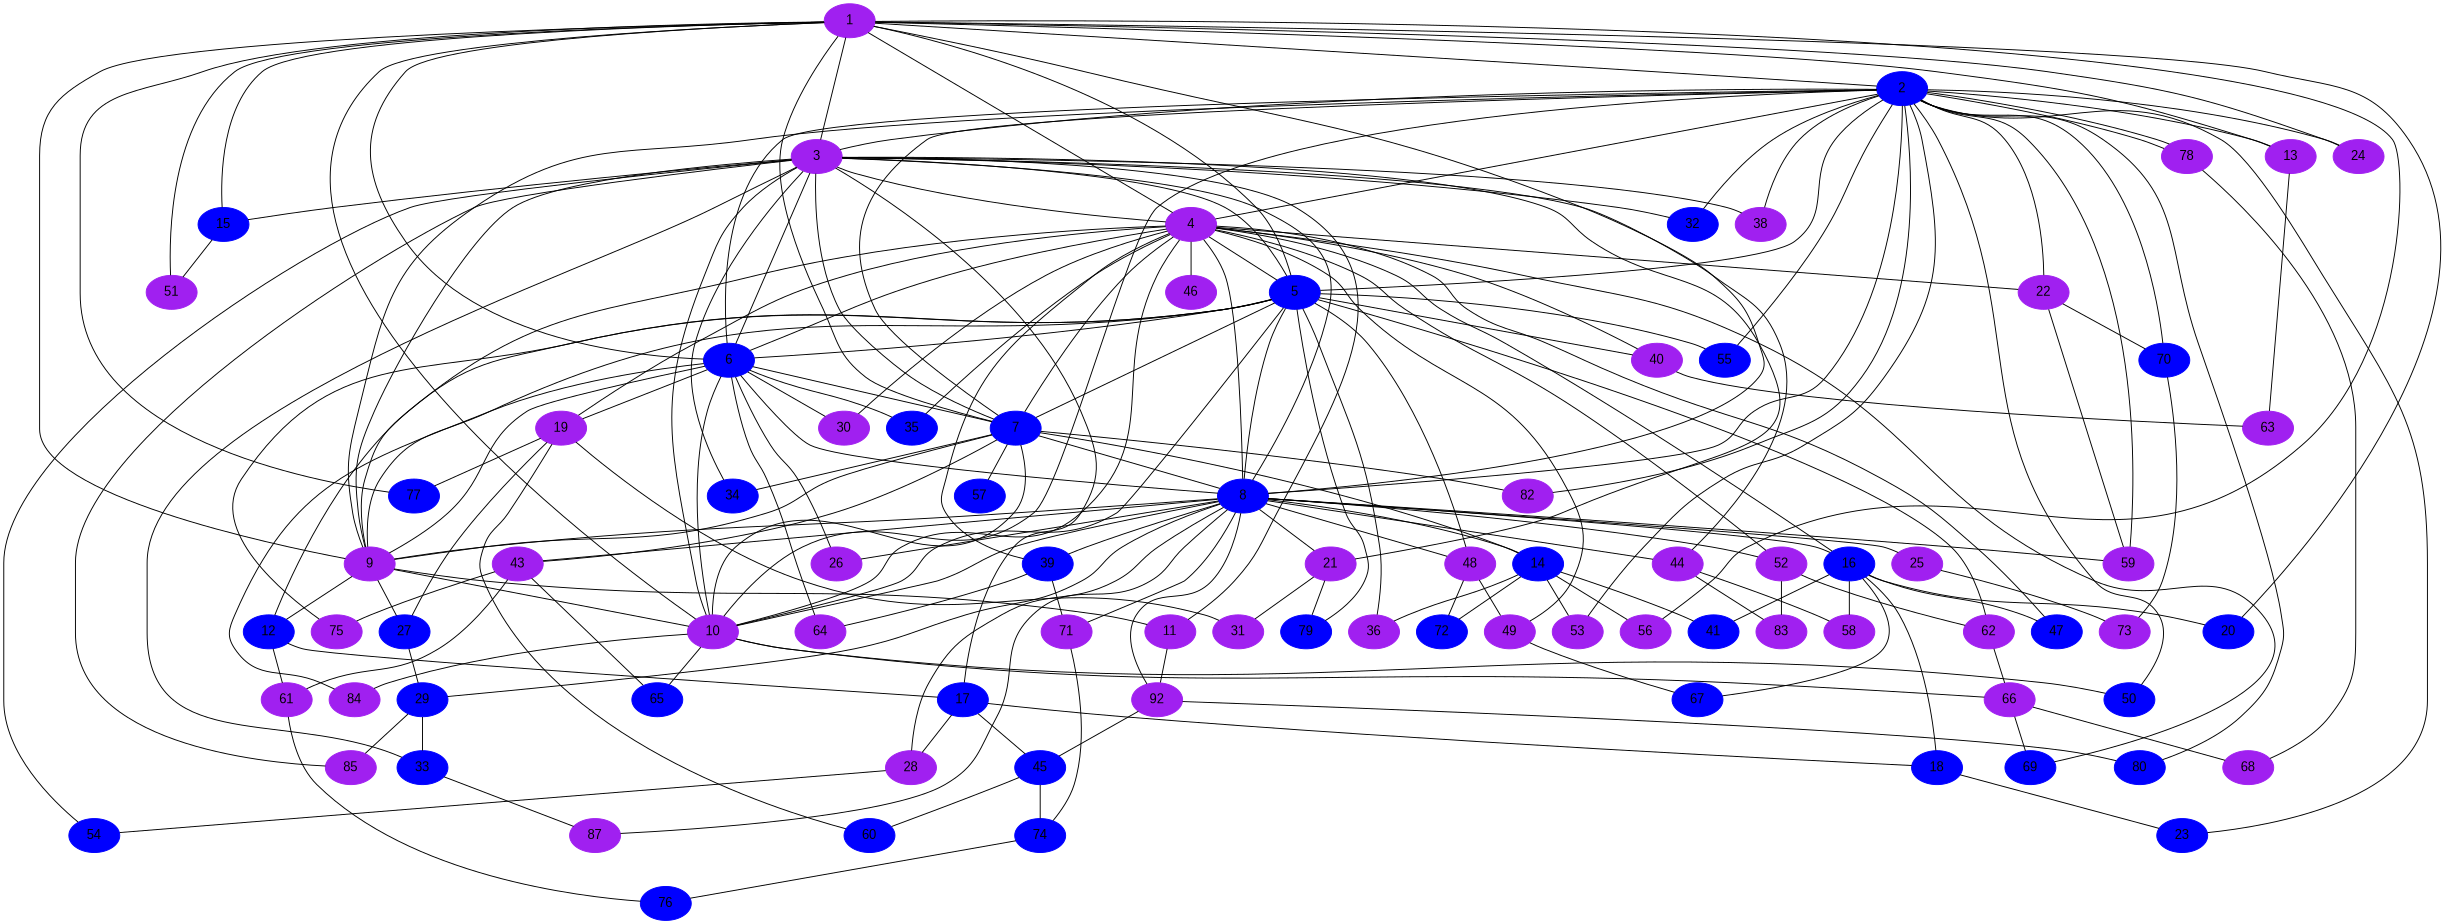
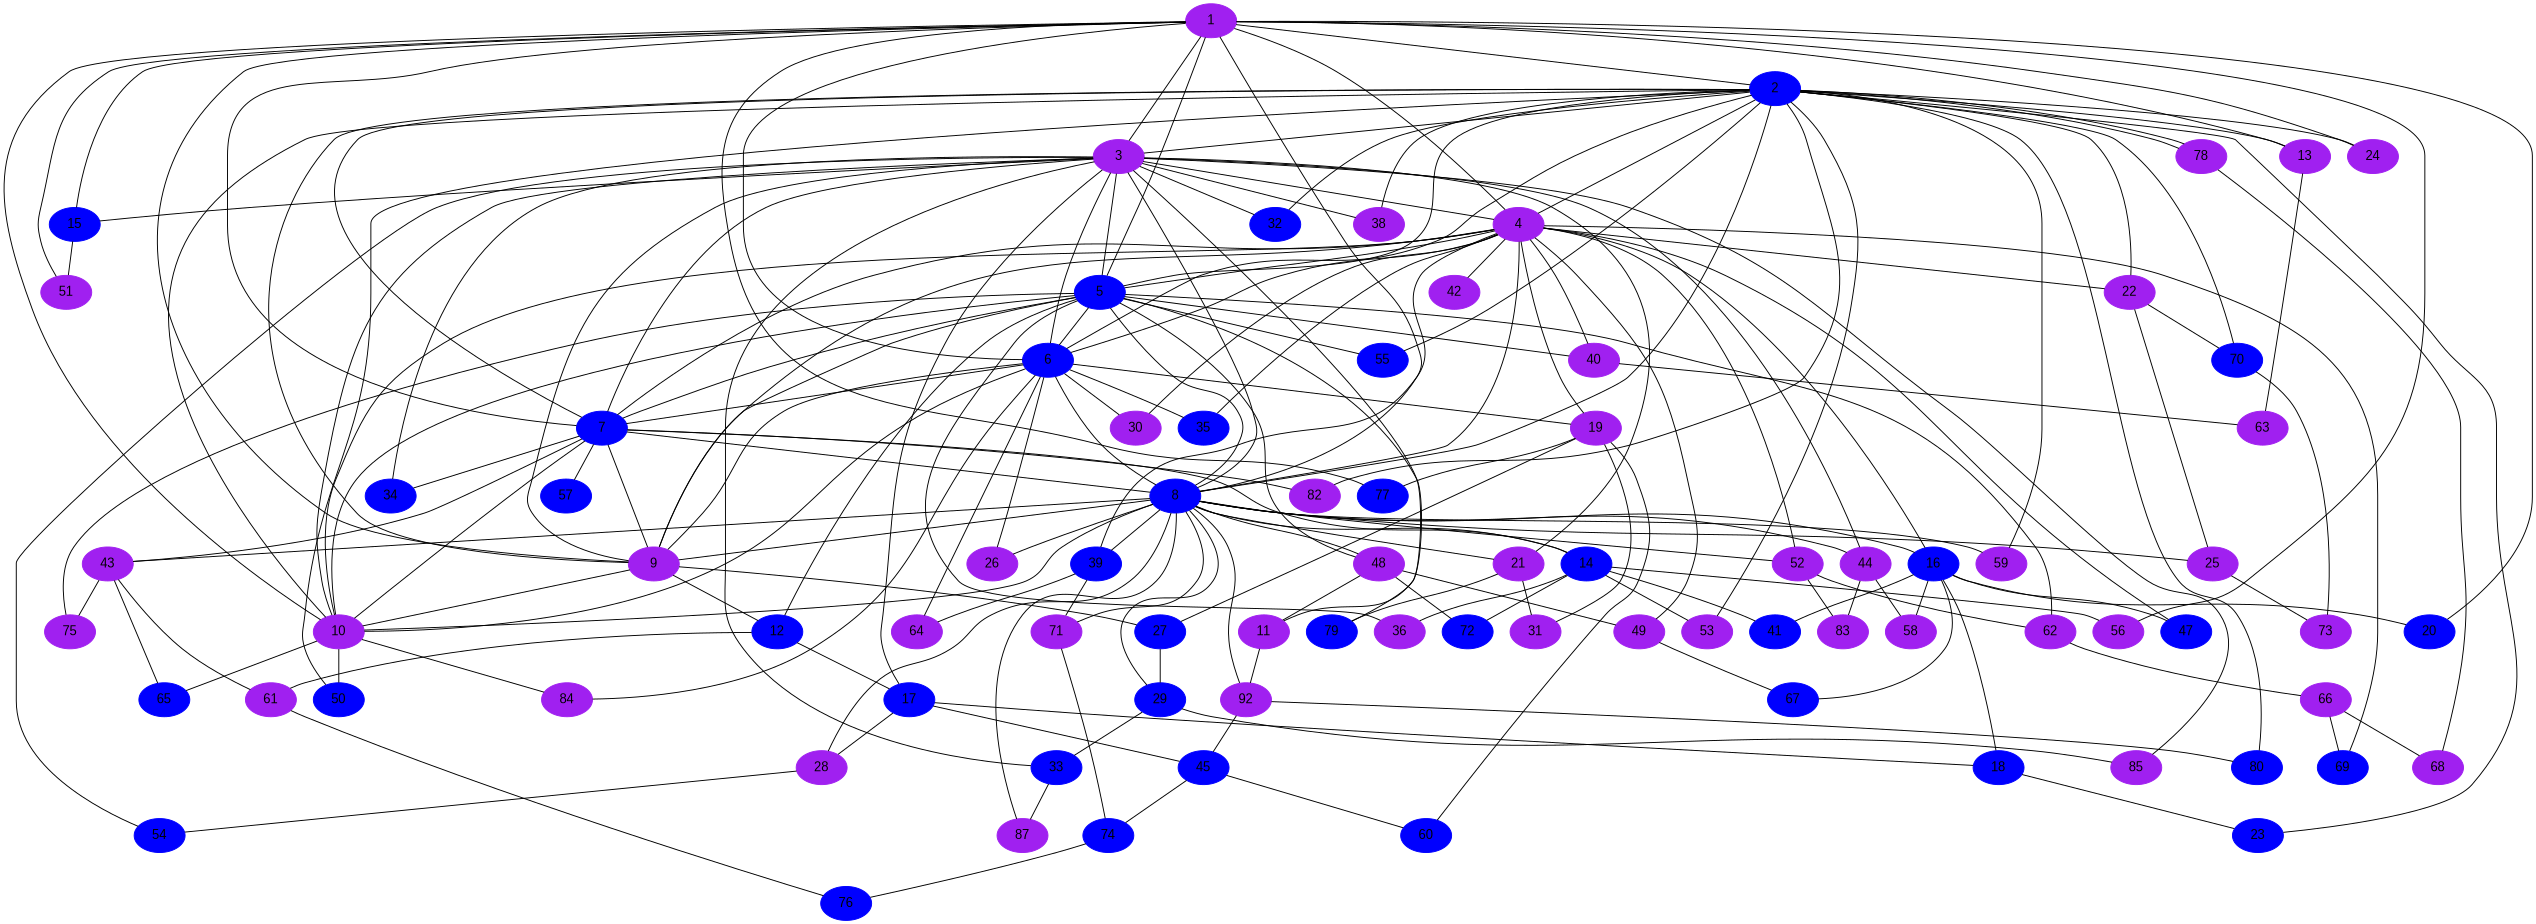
(1191, 292) -> (1454, 292)
(2086, 428) -> (2171, 428)
(771, 593) -> (1321, 598)
(1359, 677) -> none
